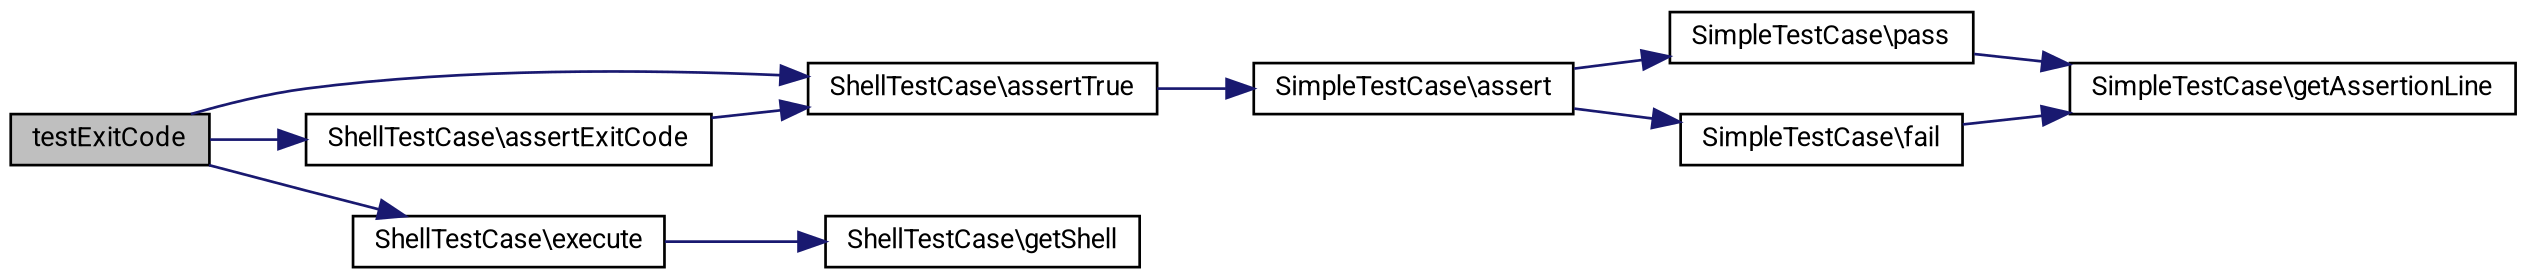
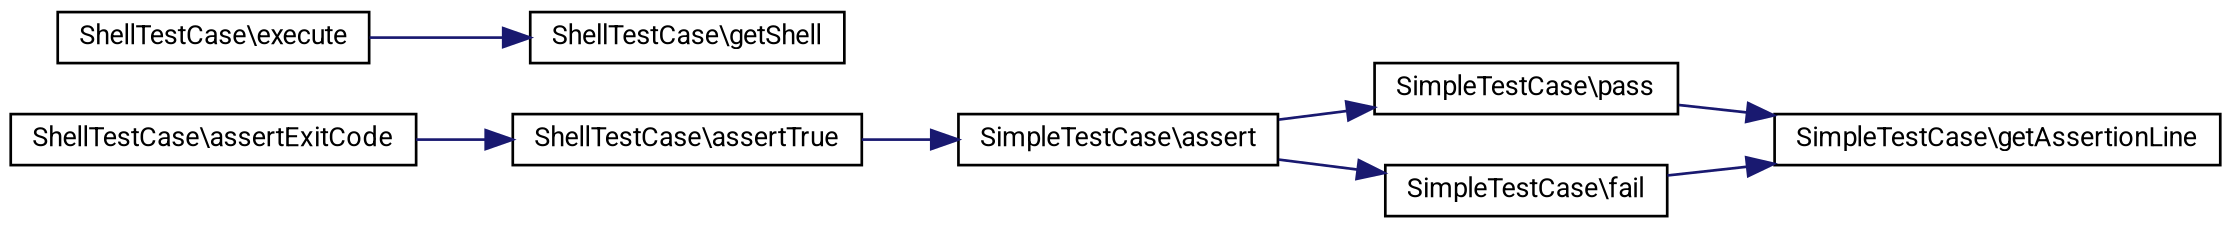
(110, 140) -> none
